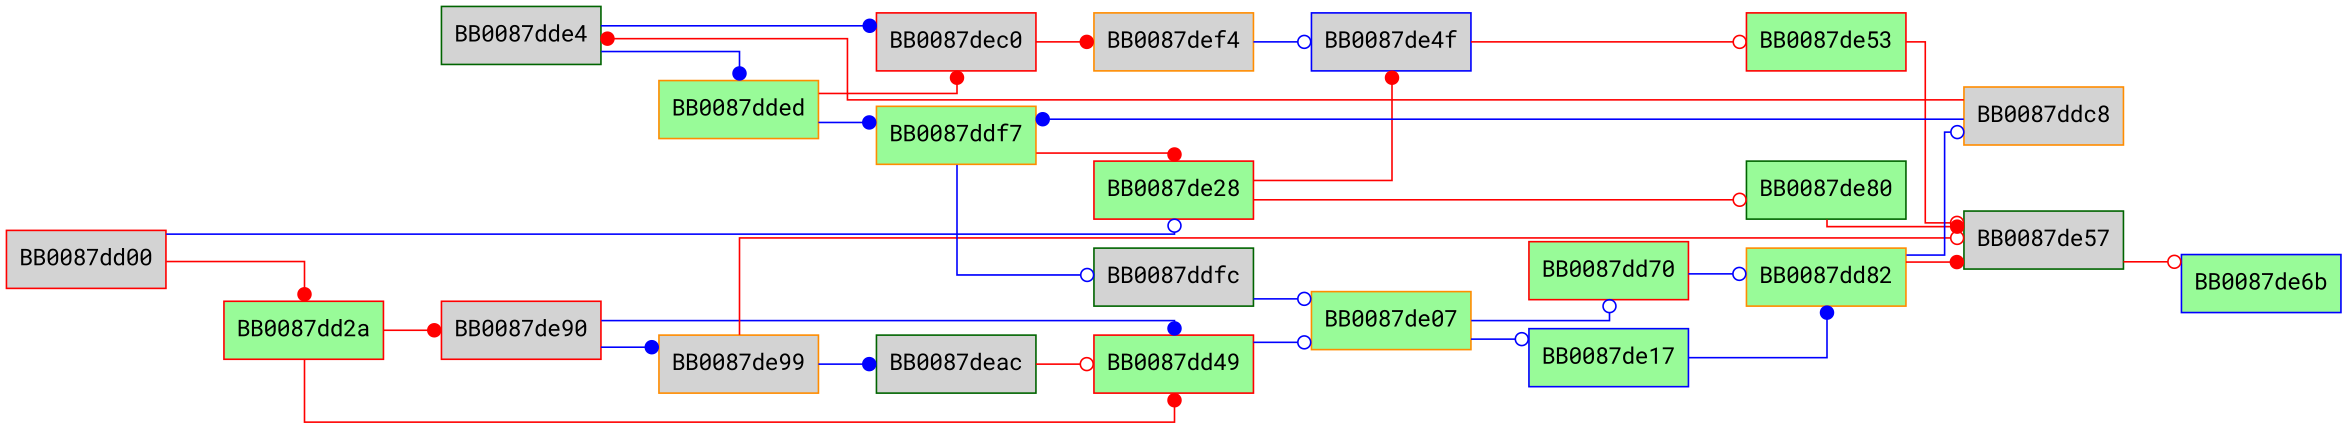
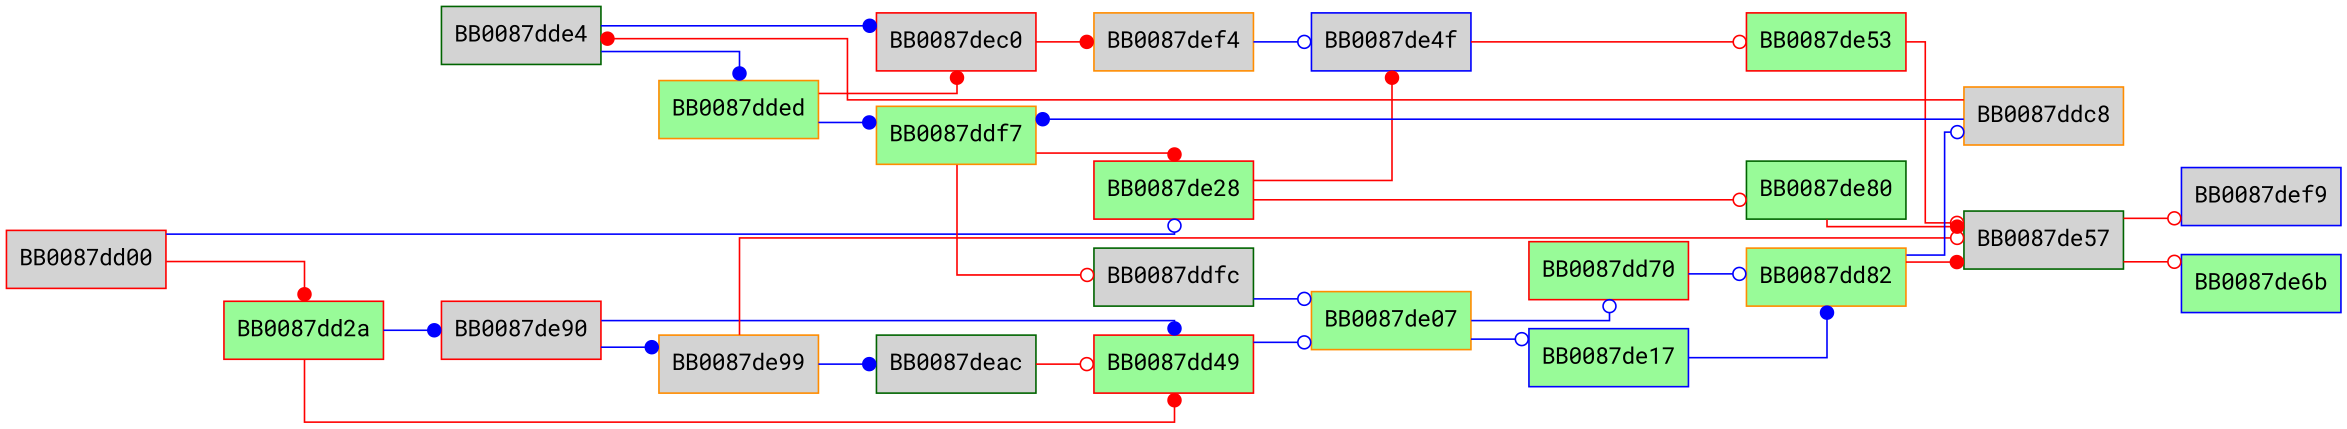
none -> (2261, 197)
(964, 275) -> (964, 275)
(406, 330) -> (406, 330)
